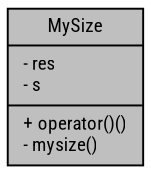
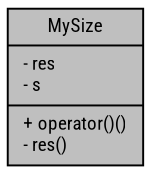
(61, 145) -> (45, 145)
